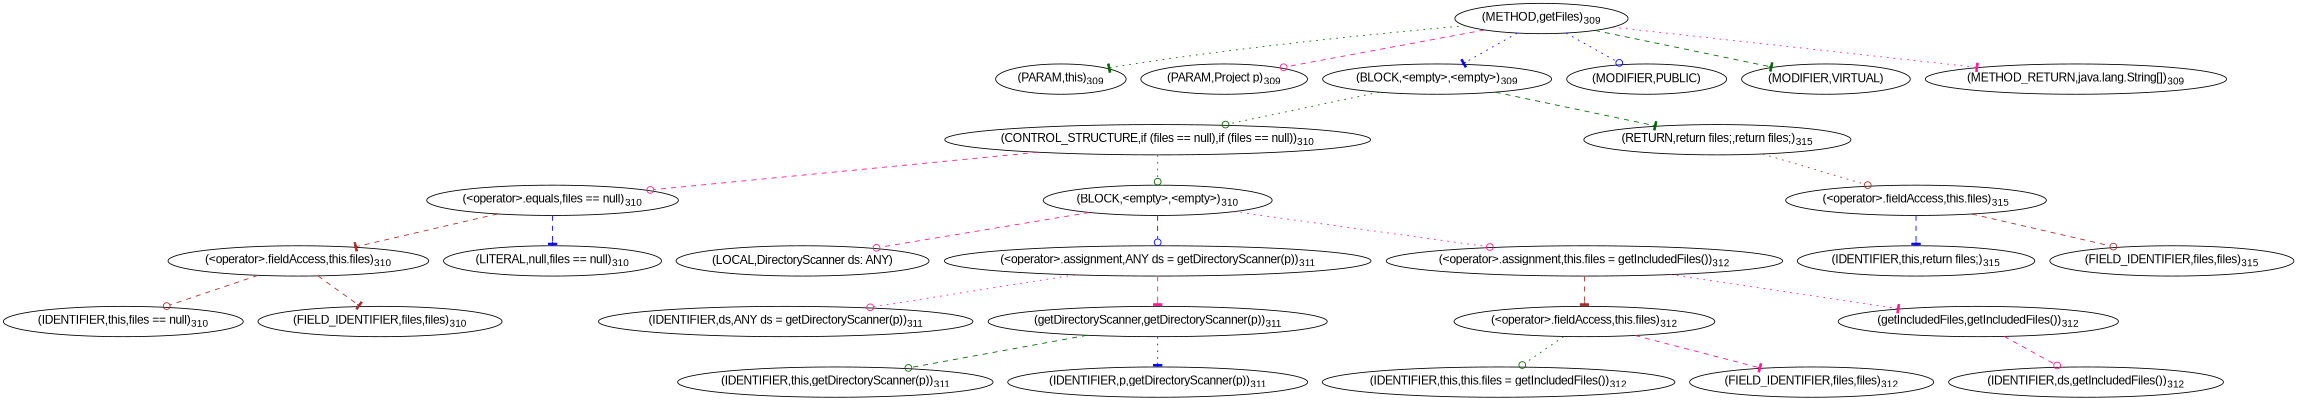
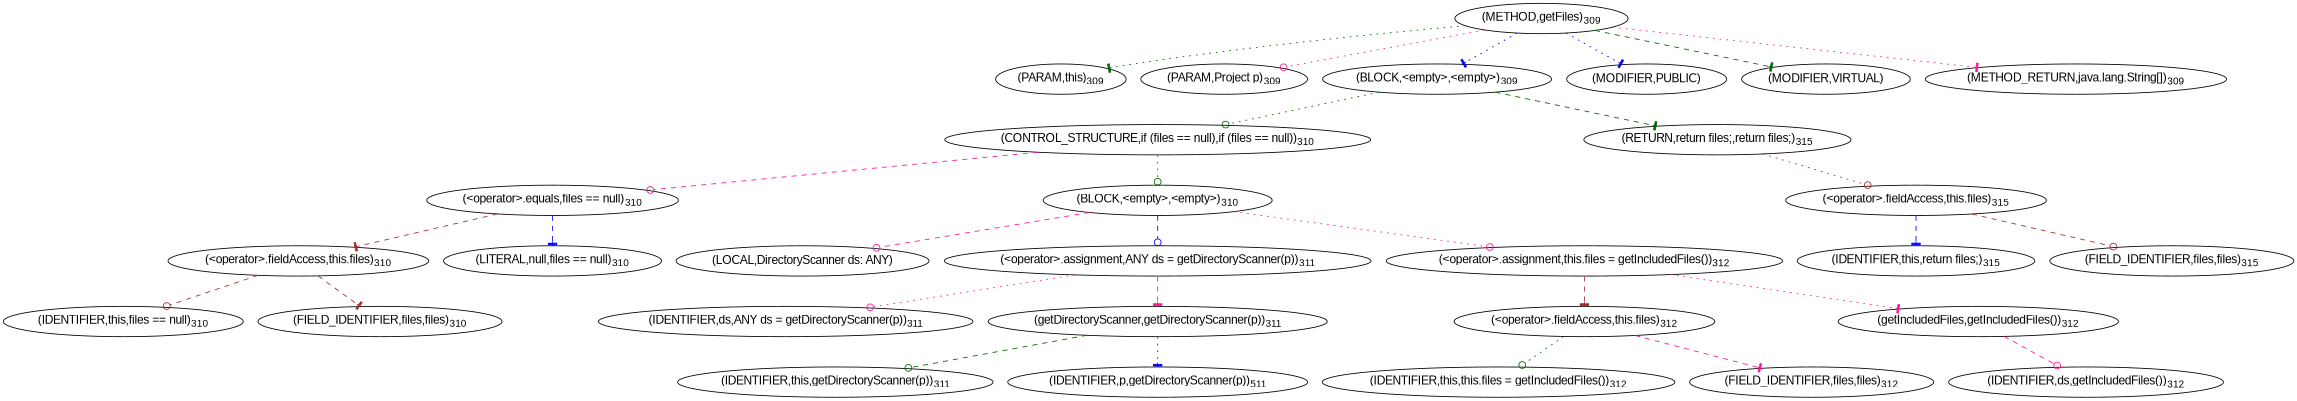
(1591, 47) -> (1591, 47)
(1386, 48) -> (1386, 48)
(1258, 381) -> (1258, 381)
